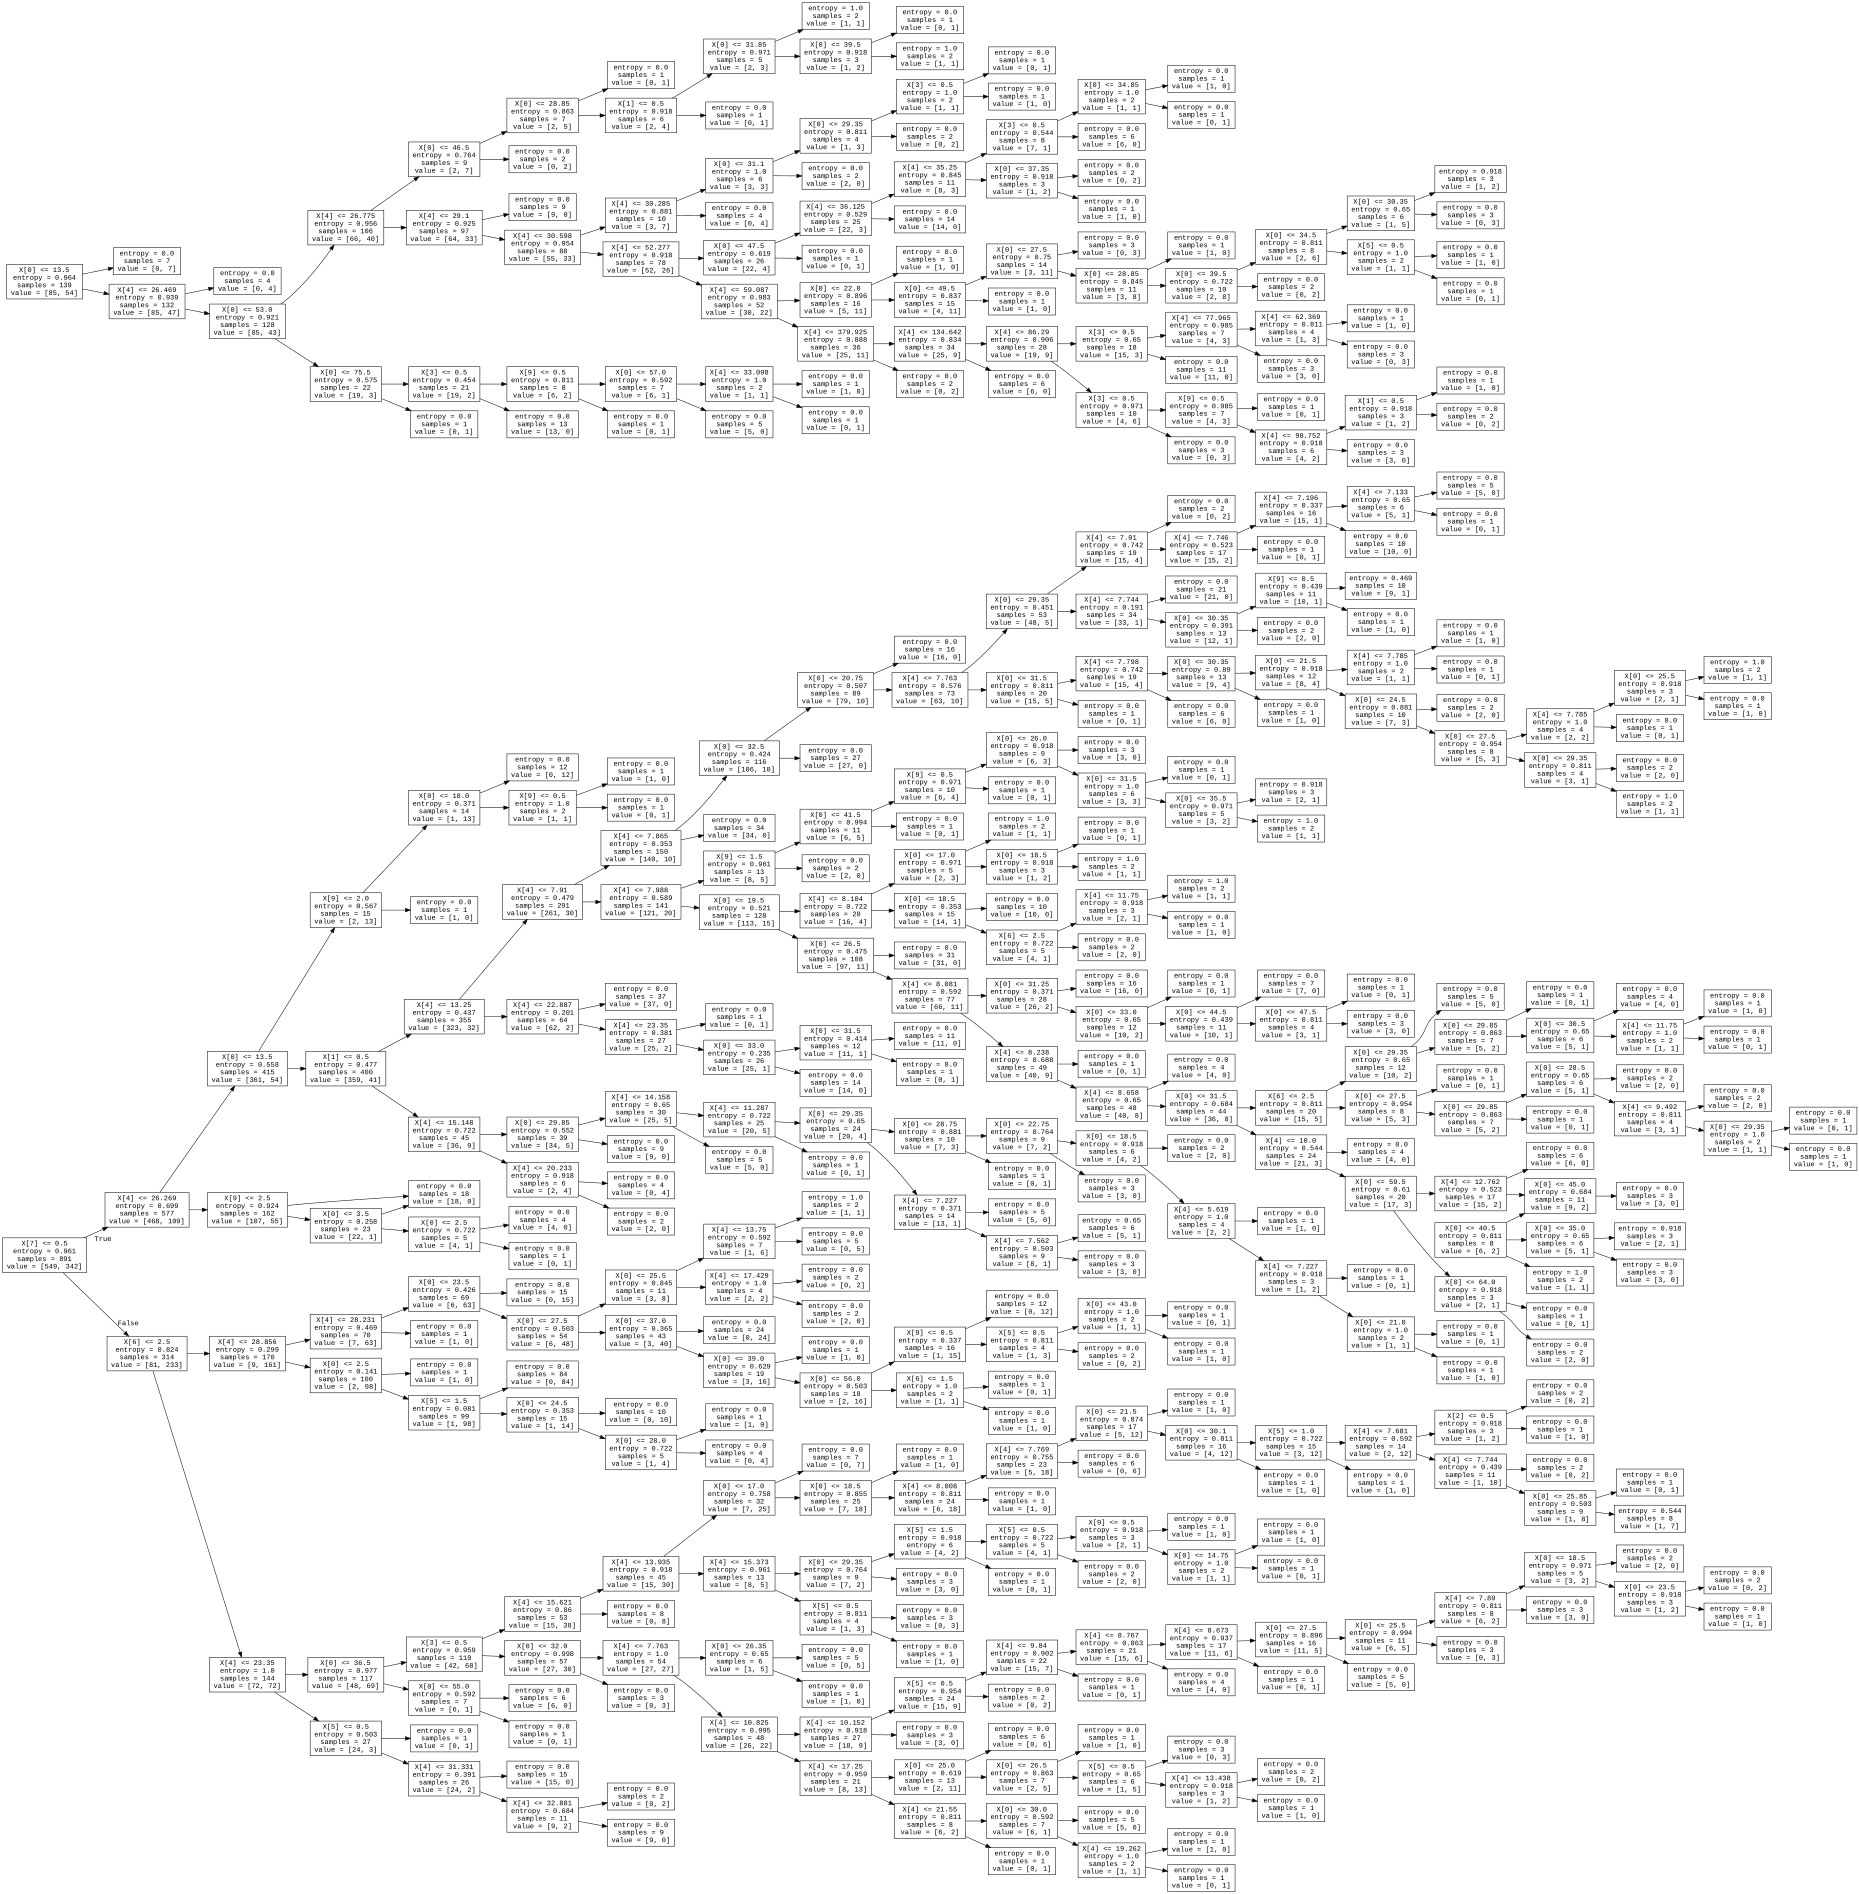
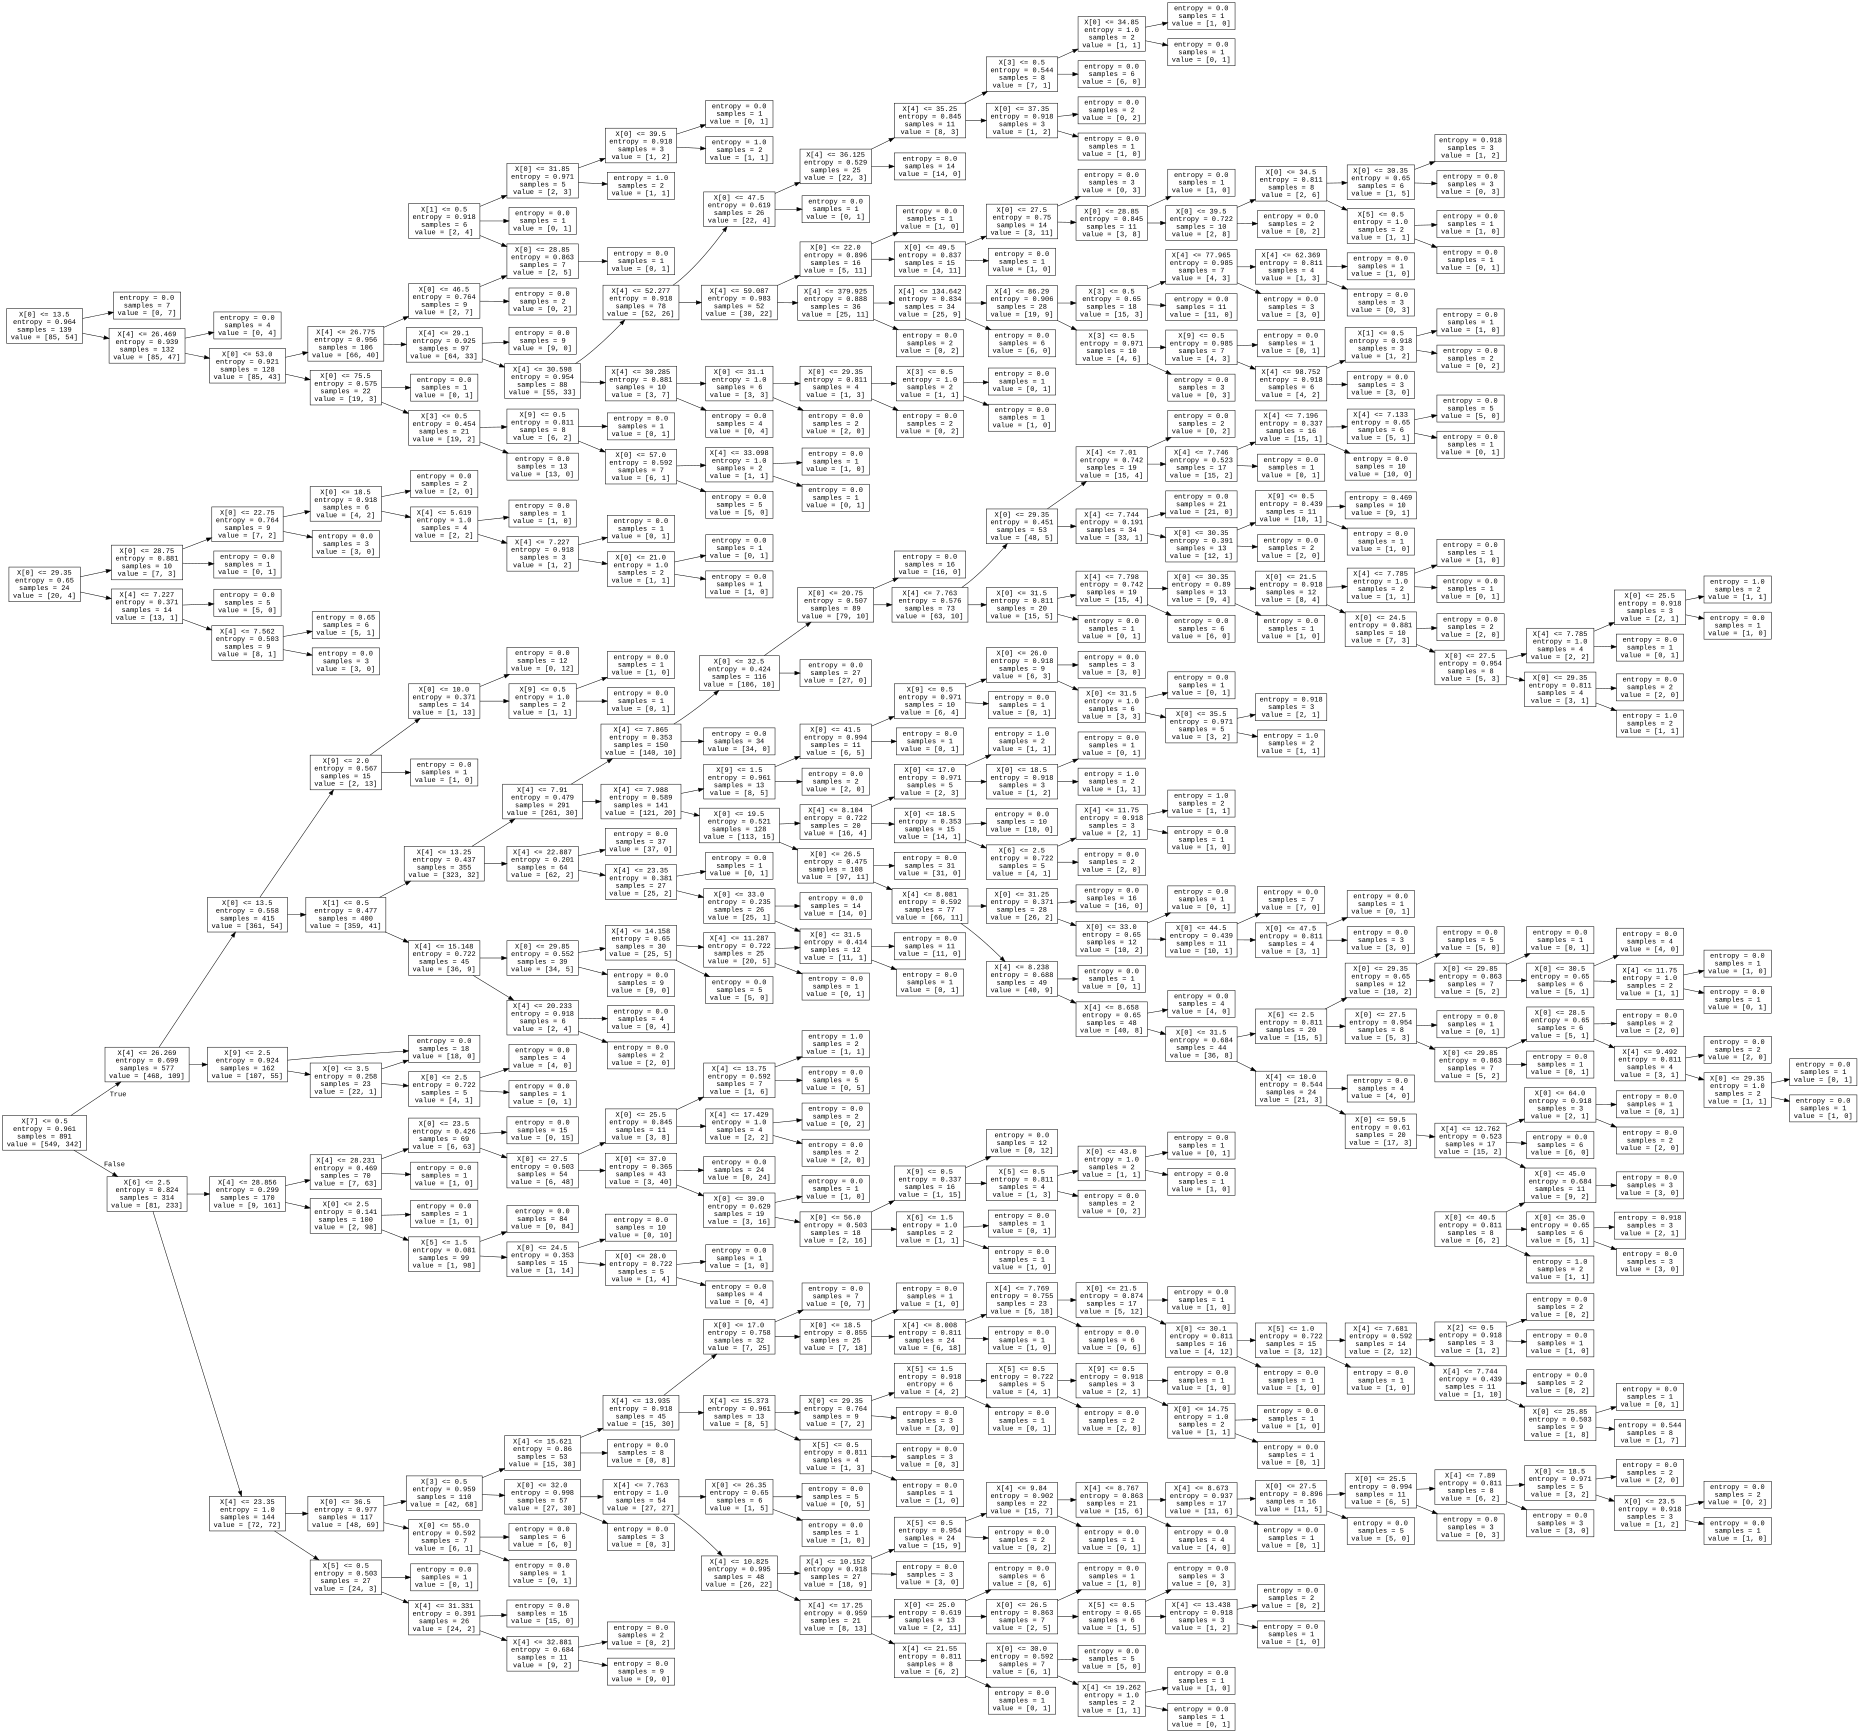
(589, 115) -> (491, 240)
(785, 1122) -> (785, 948)
(1419, 1243) -> (1513, 1124)
